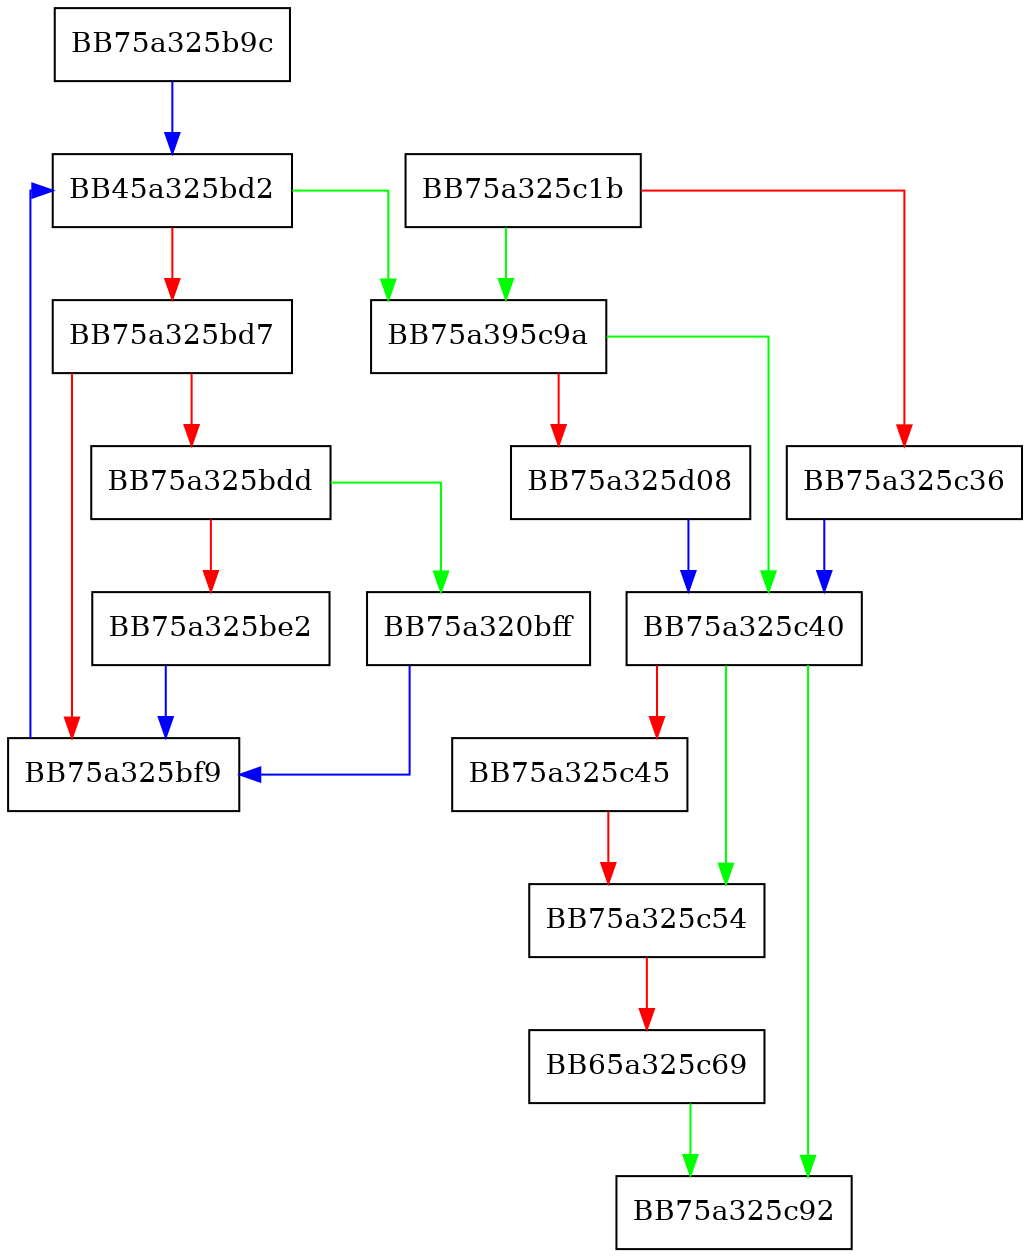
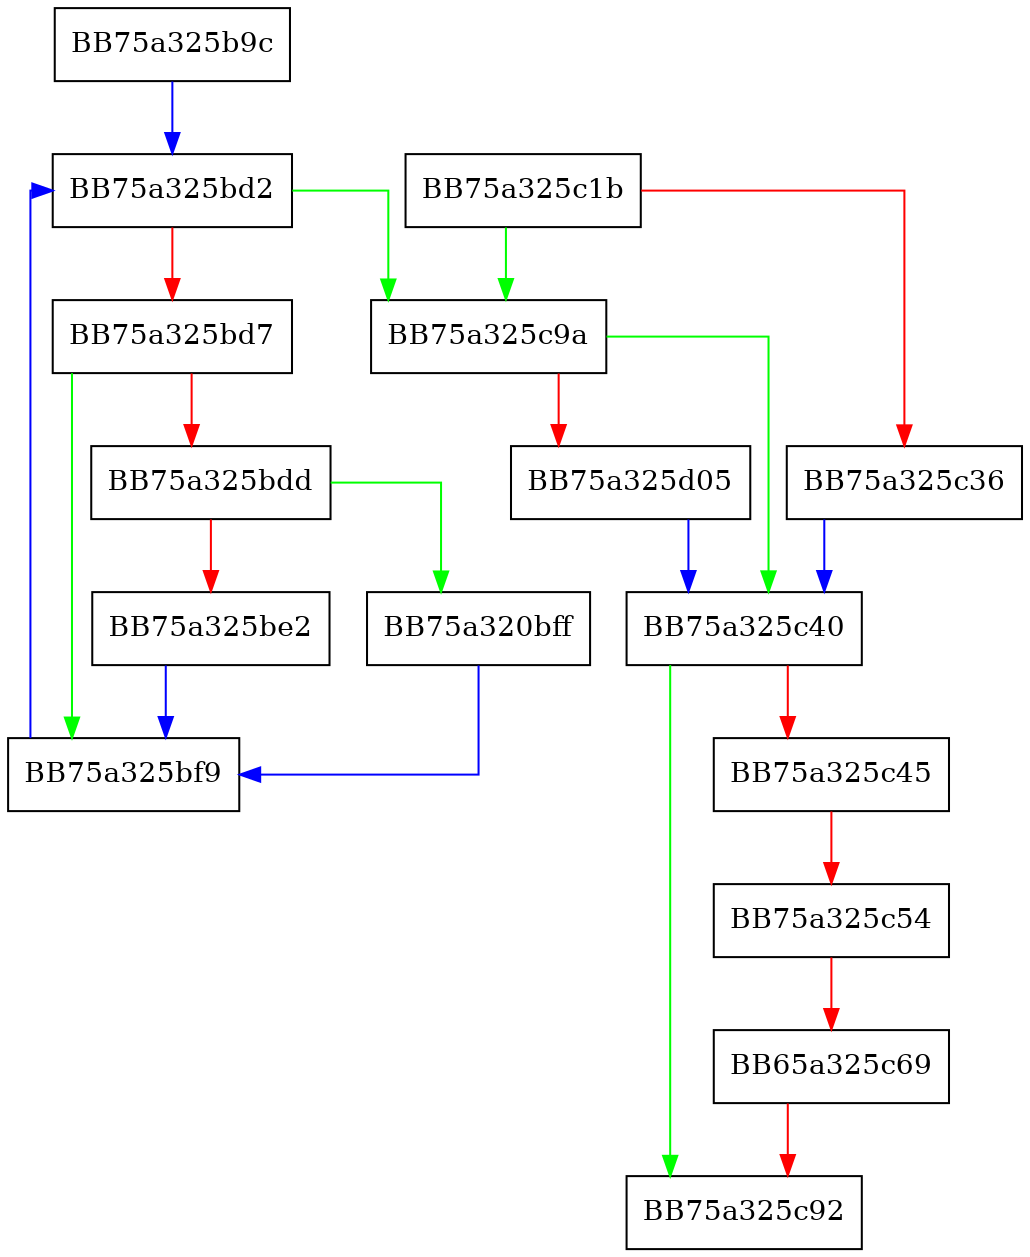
(172, 191) -> (172, 191)
(489, 337) -> (489, 337)
(631, 483) -> (631, 483)
(72, 545) -> (72, 545)
(726, 765) -> none
(690, 1129) -> (788, 1129)
